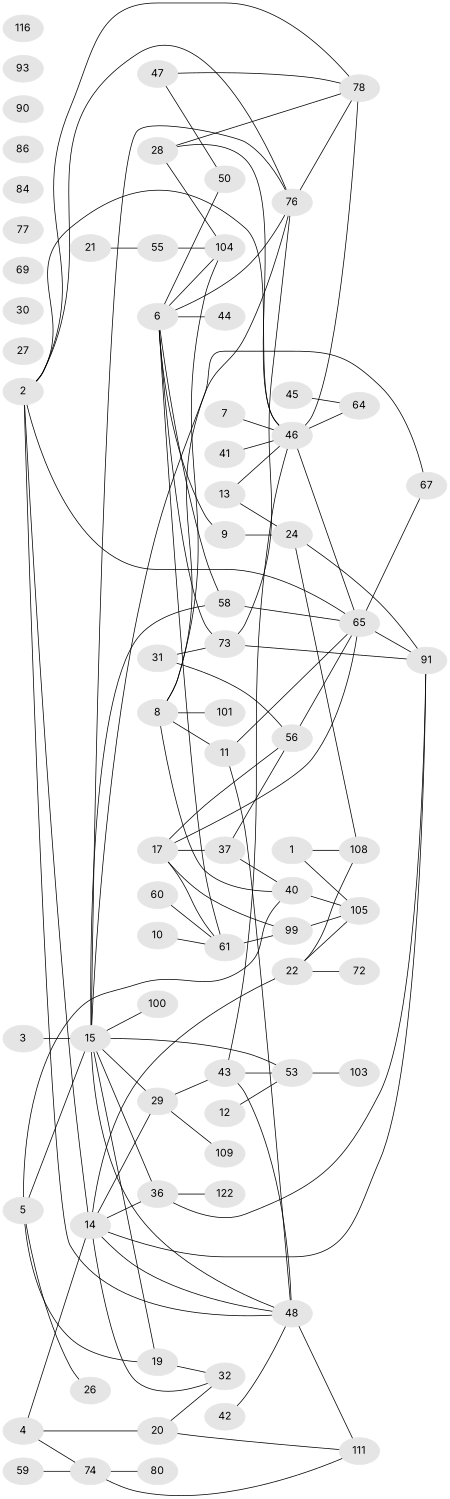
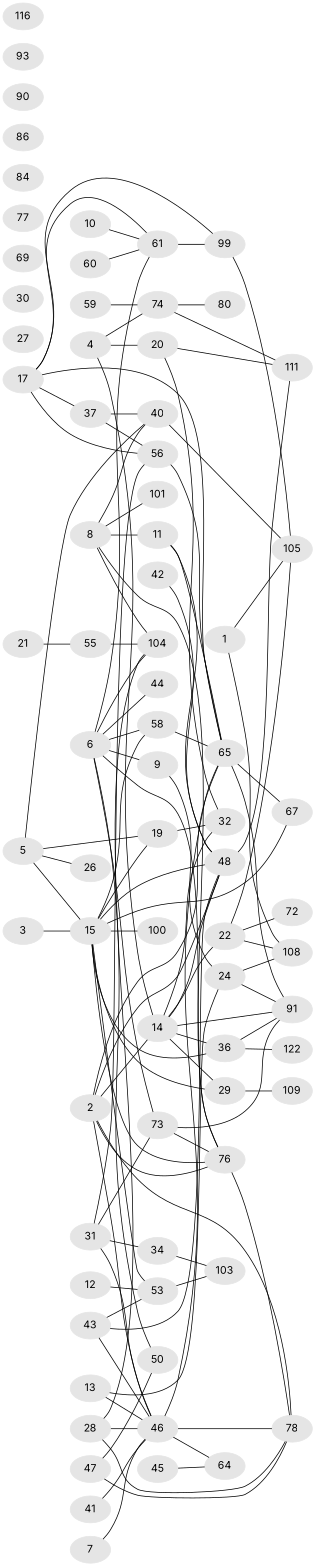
(191, 1087) -> none
none -> (158, 1251)
none -> (127, 1331)
